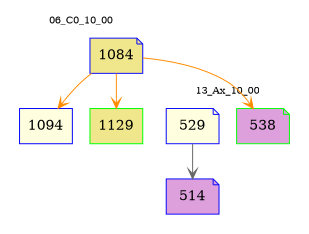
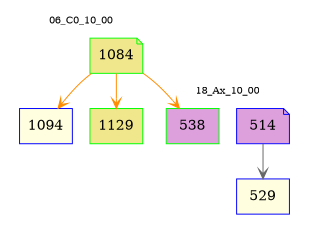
(116, 56) -> (116, 56)
(228, 91) -> (228, 91)
(193, 126) -> (263, 197)
(263, 126) -> (193, 126)
(193, 157) -> (263, 157)
